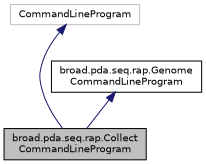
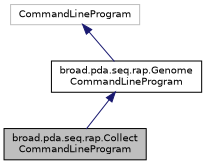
(40, 81) -> (102, 47)
